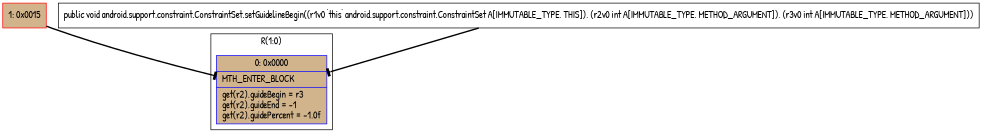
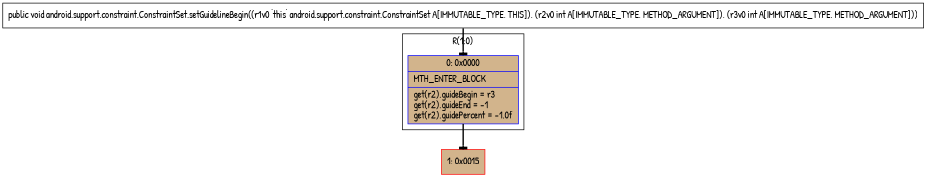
(129, 53) -> (463, 135)
